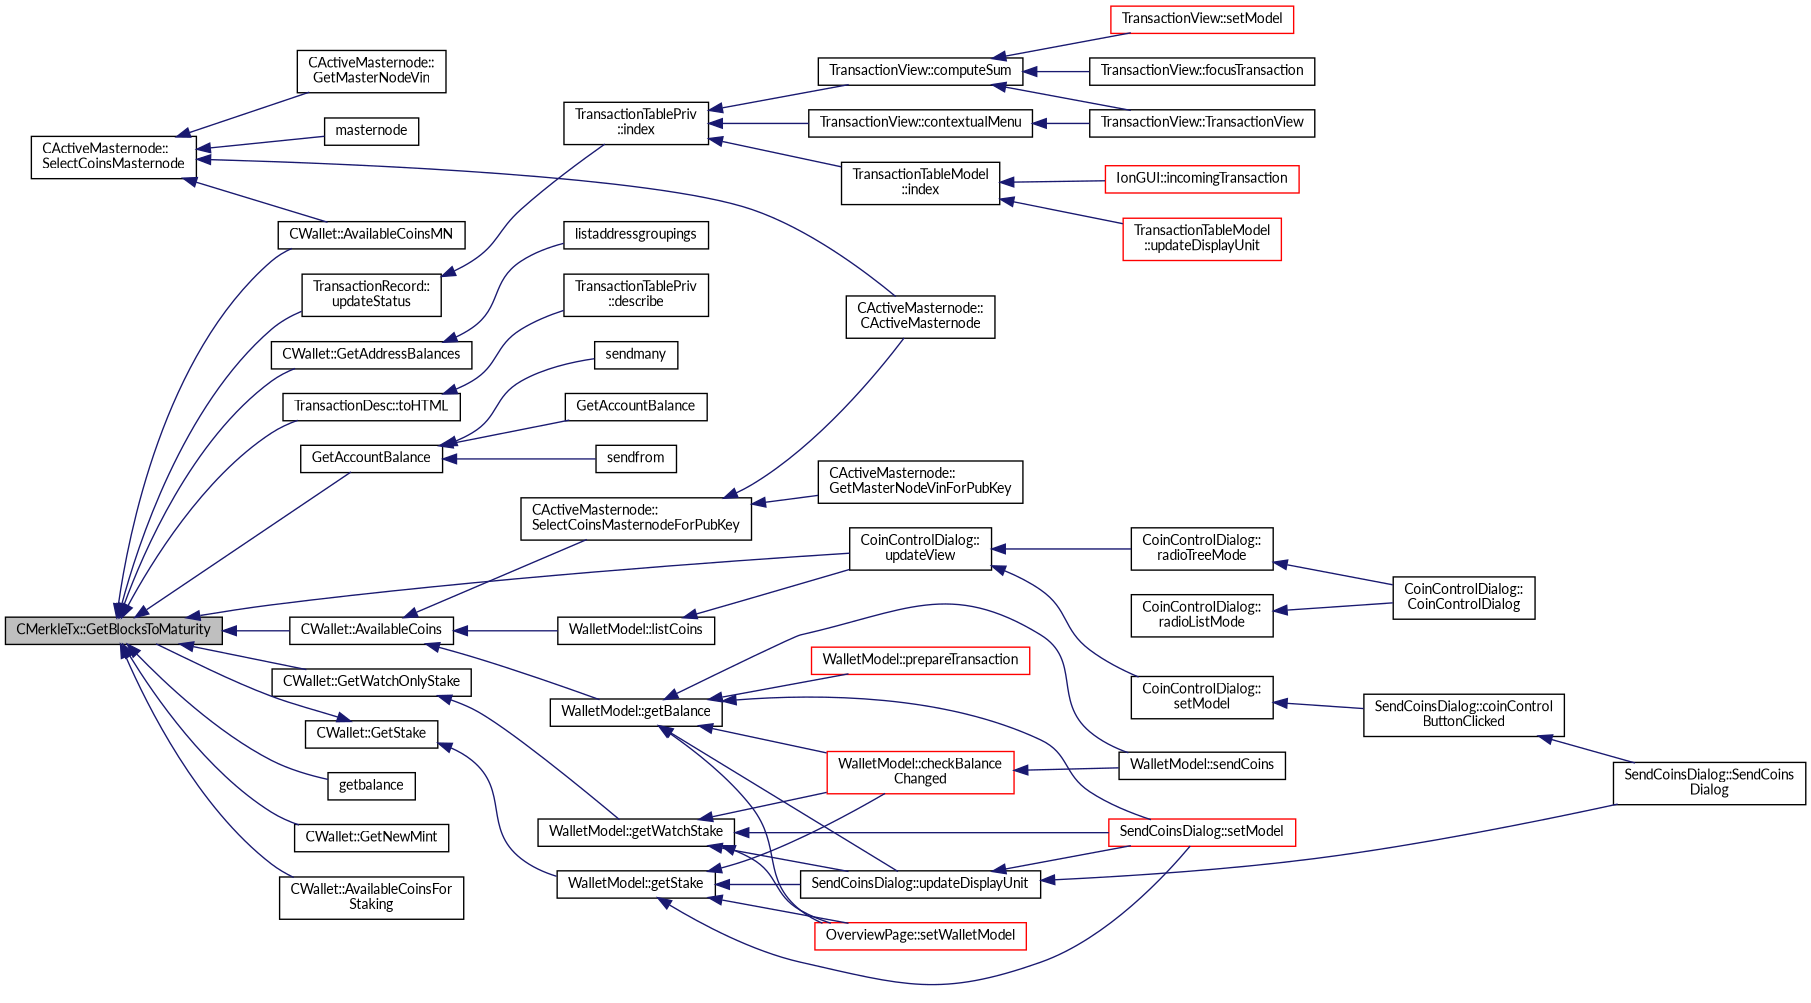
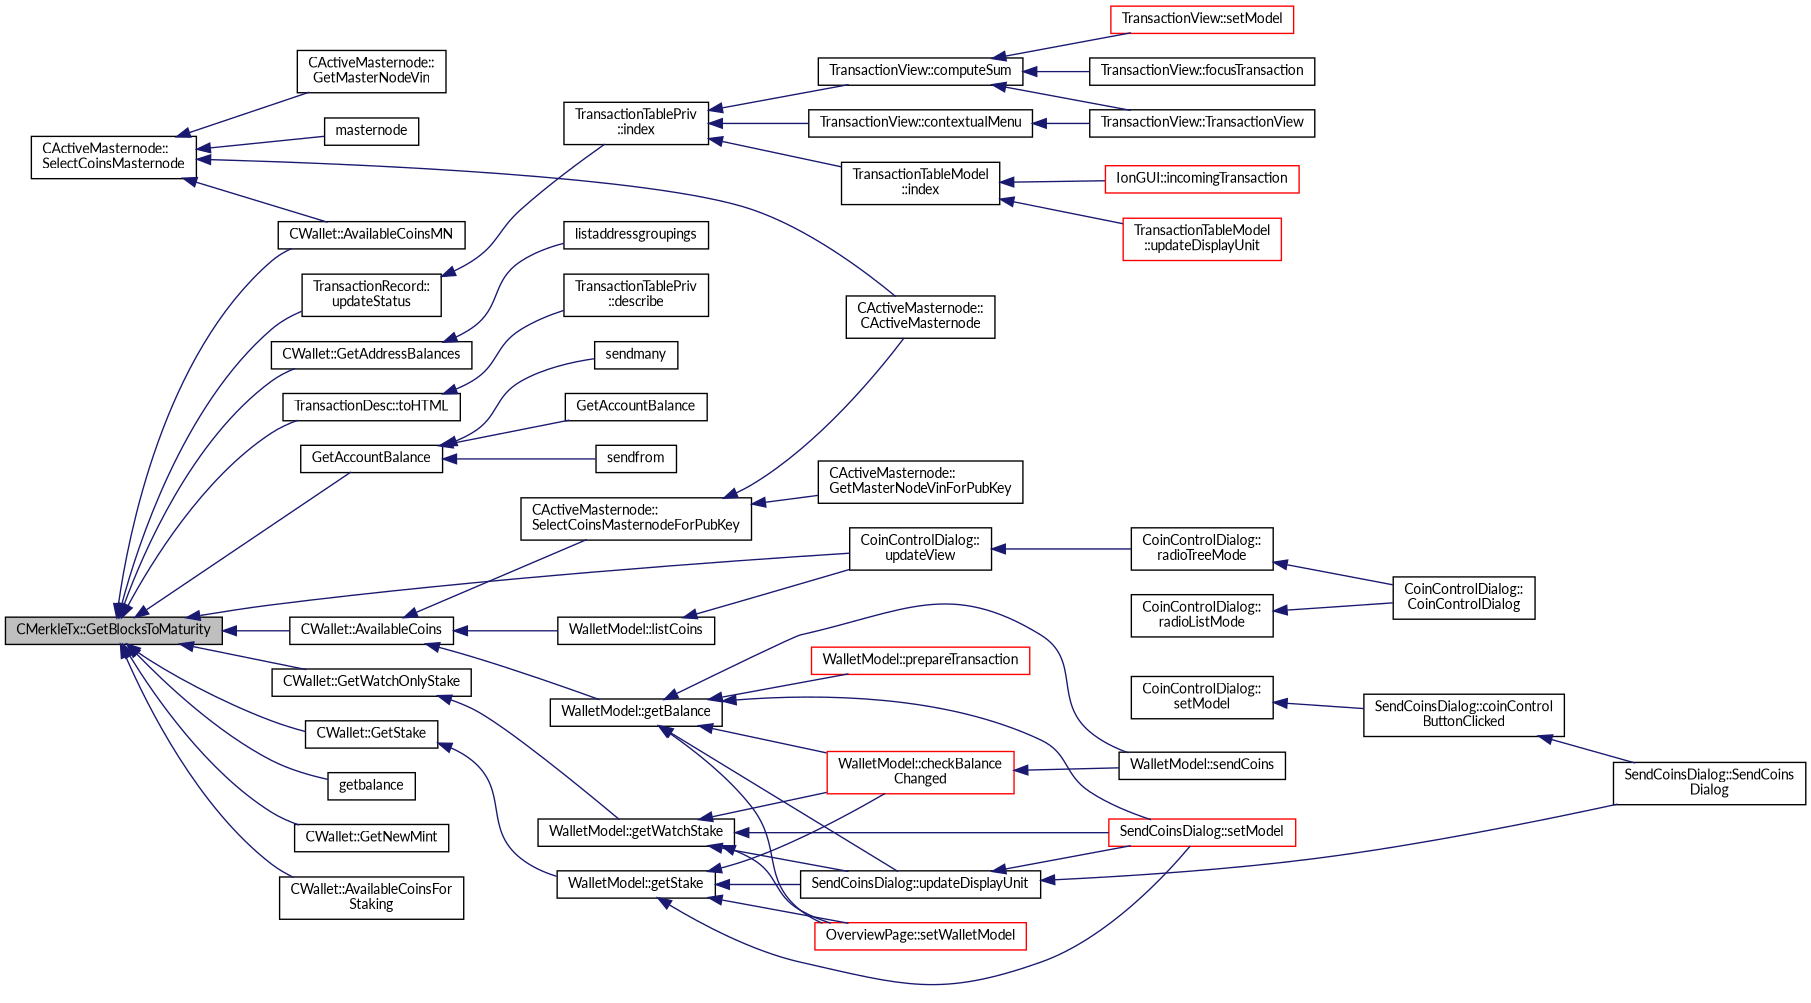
(1069, 626) -> none
(245, 686) -> (219, 698)
